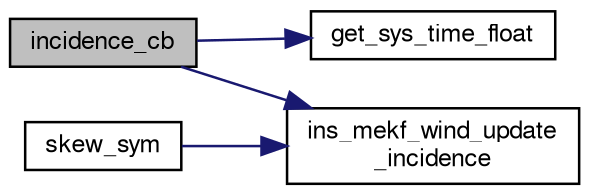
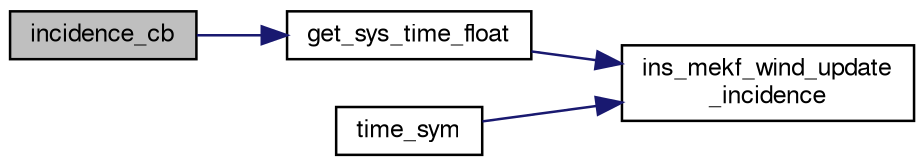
(234, 83) -> (564, 56)
(103, 146) -> (409, 131)
